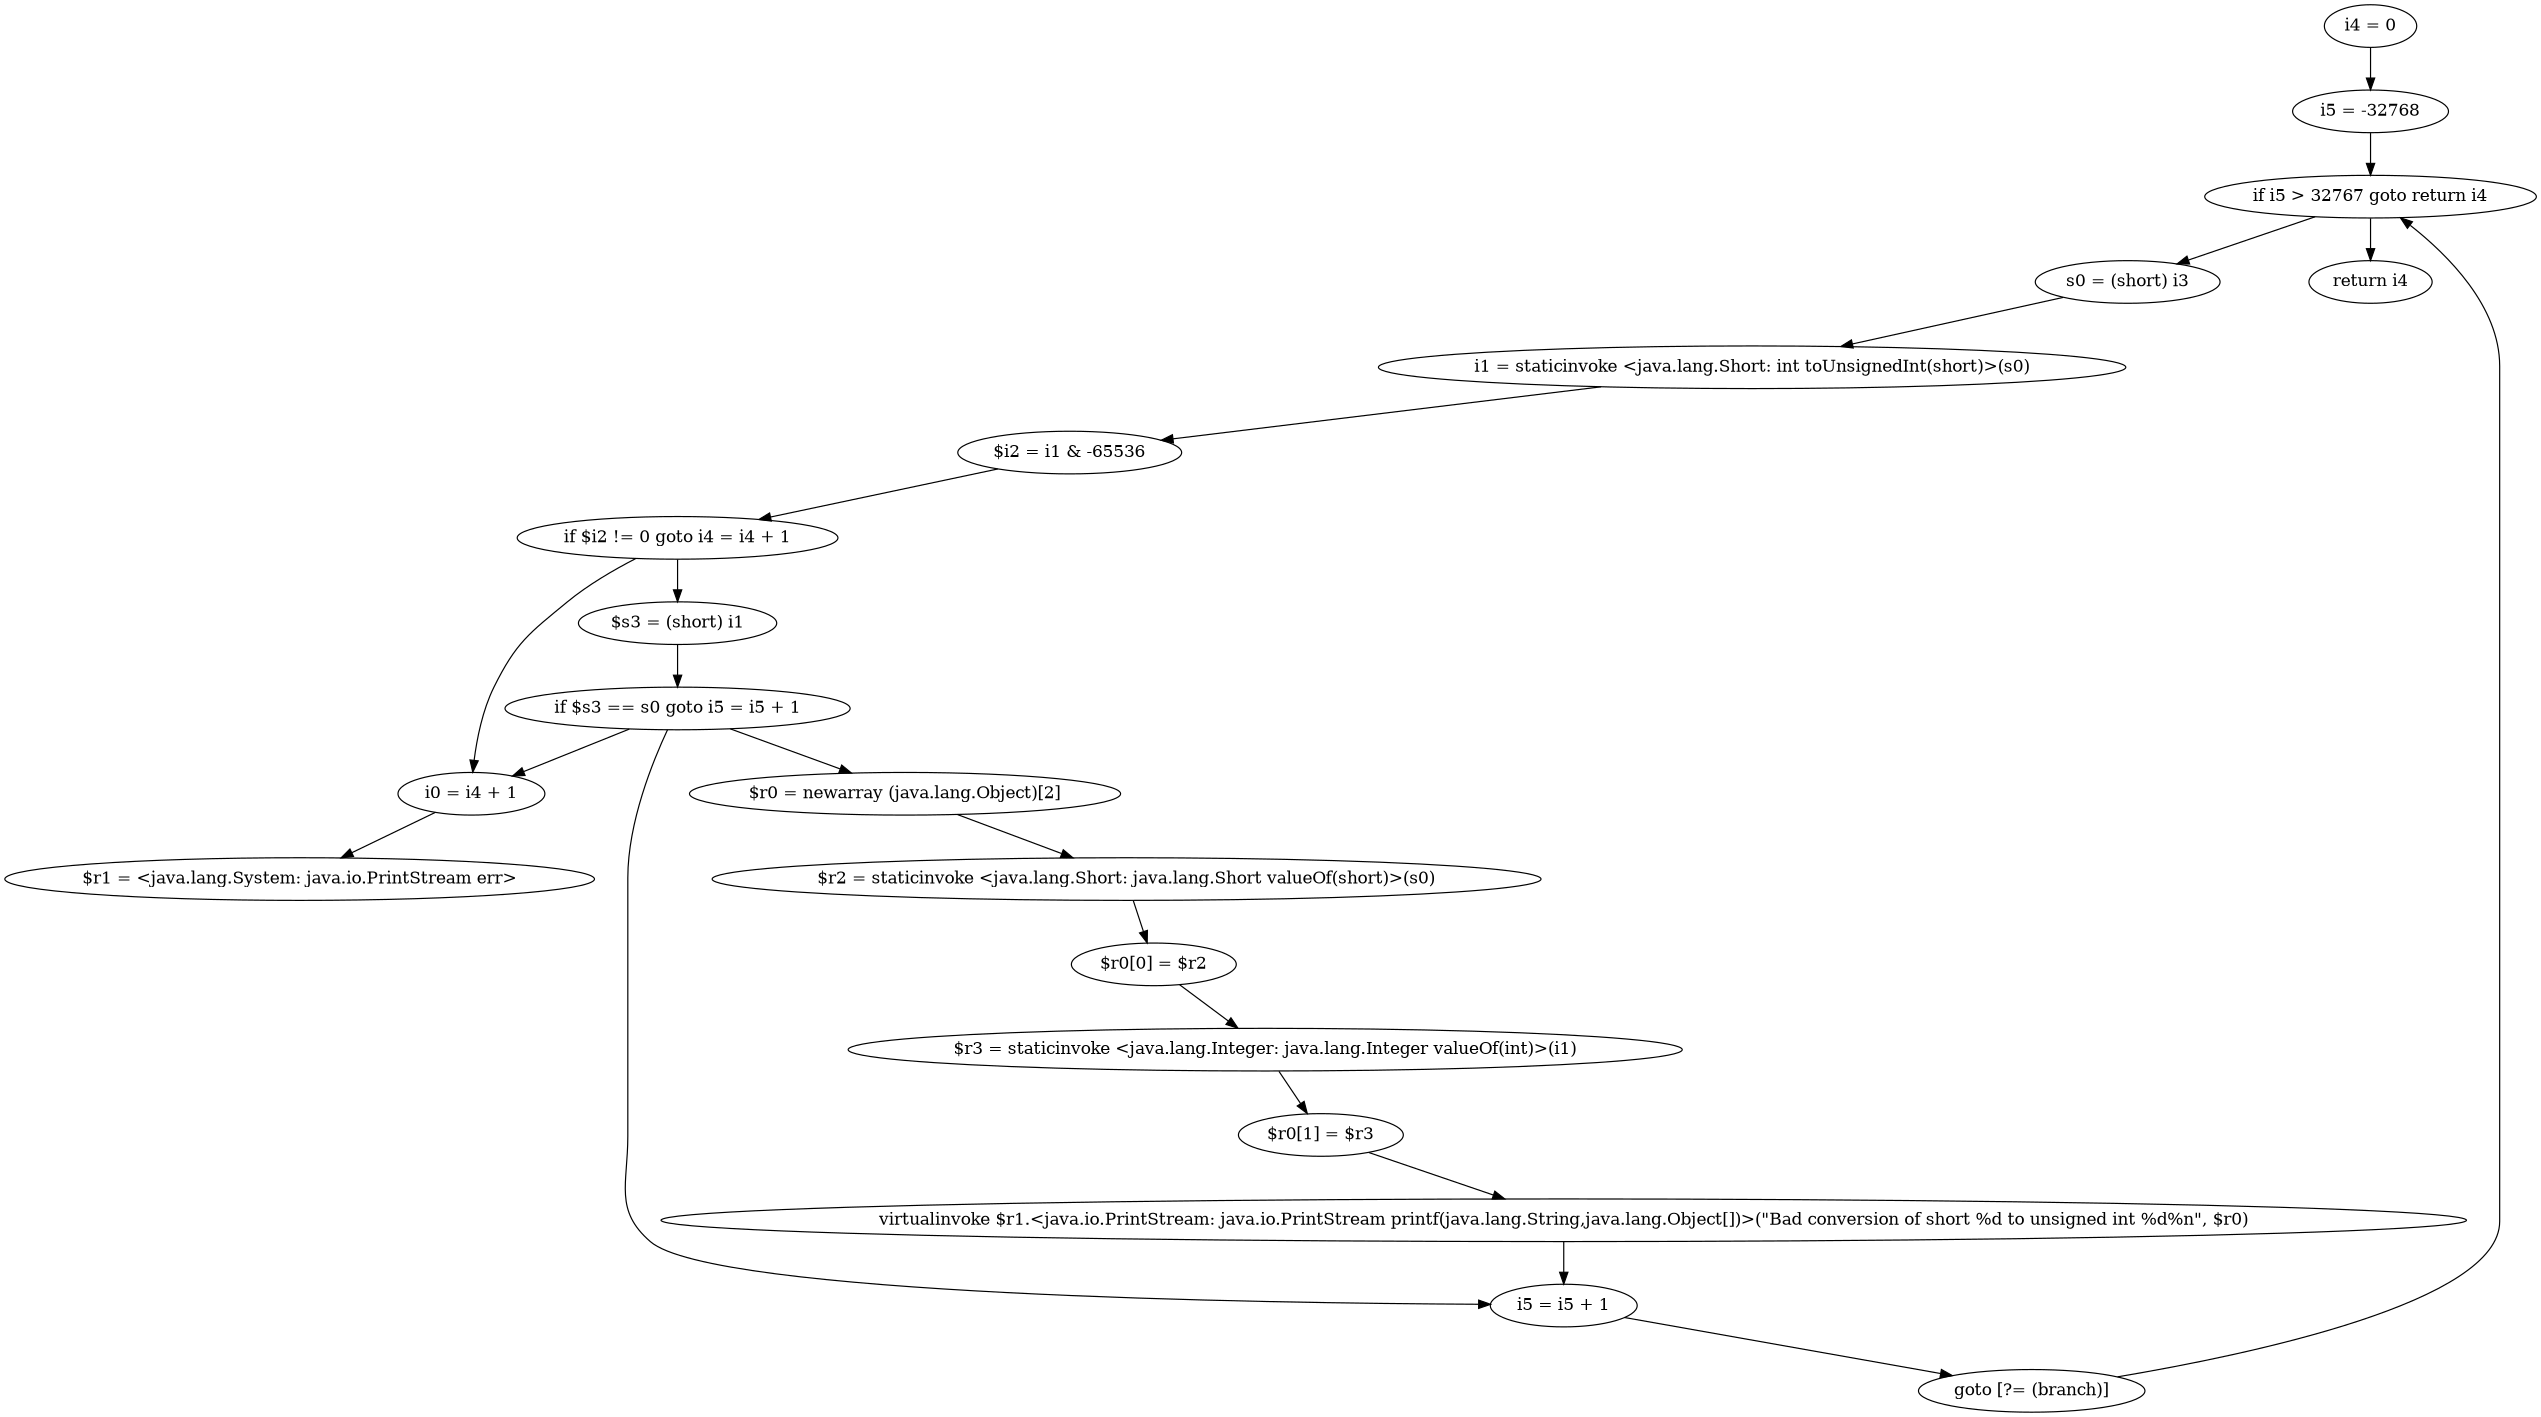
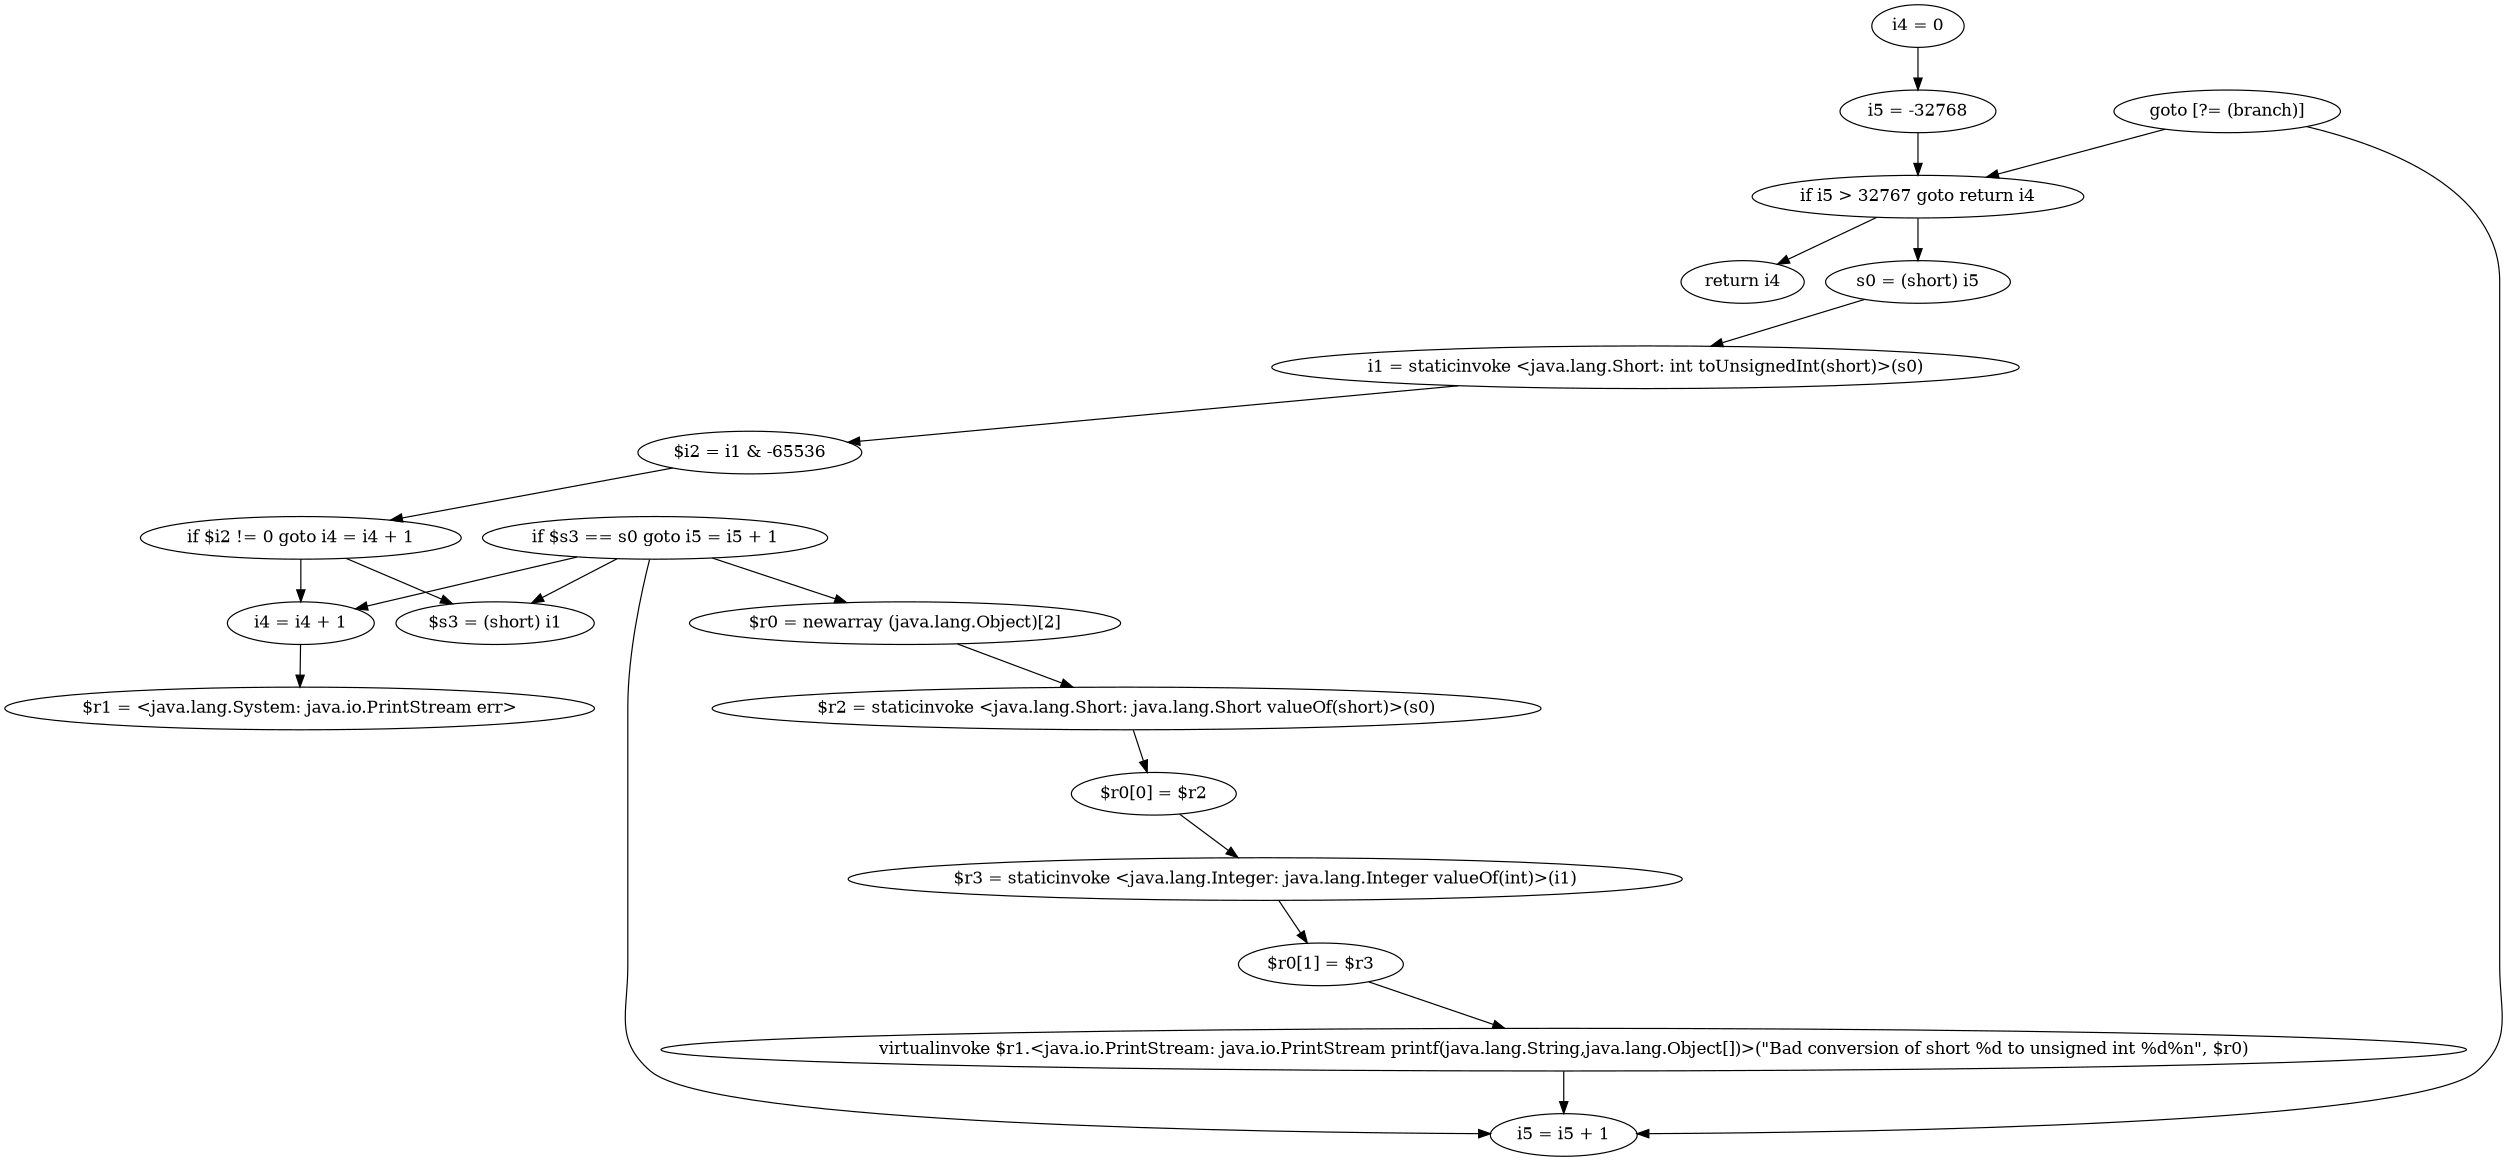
(2128, 282) -> (1918, 282)
(678, 660) -> (580, 578)
(471, 794) -> (301, 623)
(1783, 1346) -> (2500, 964)
